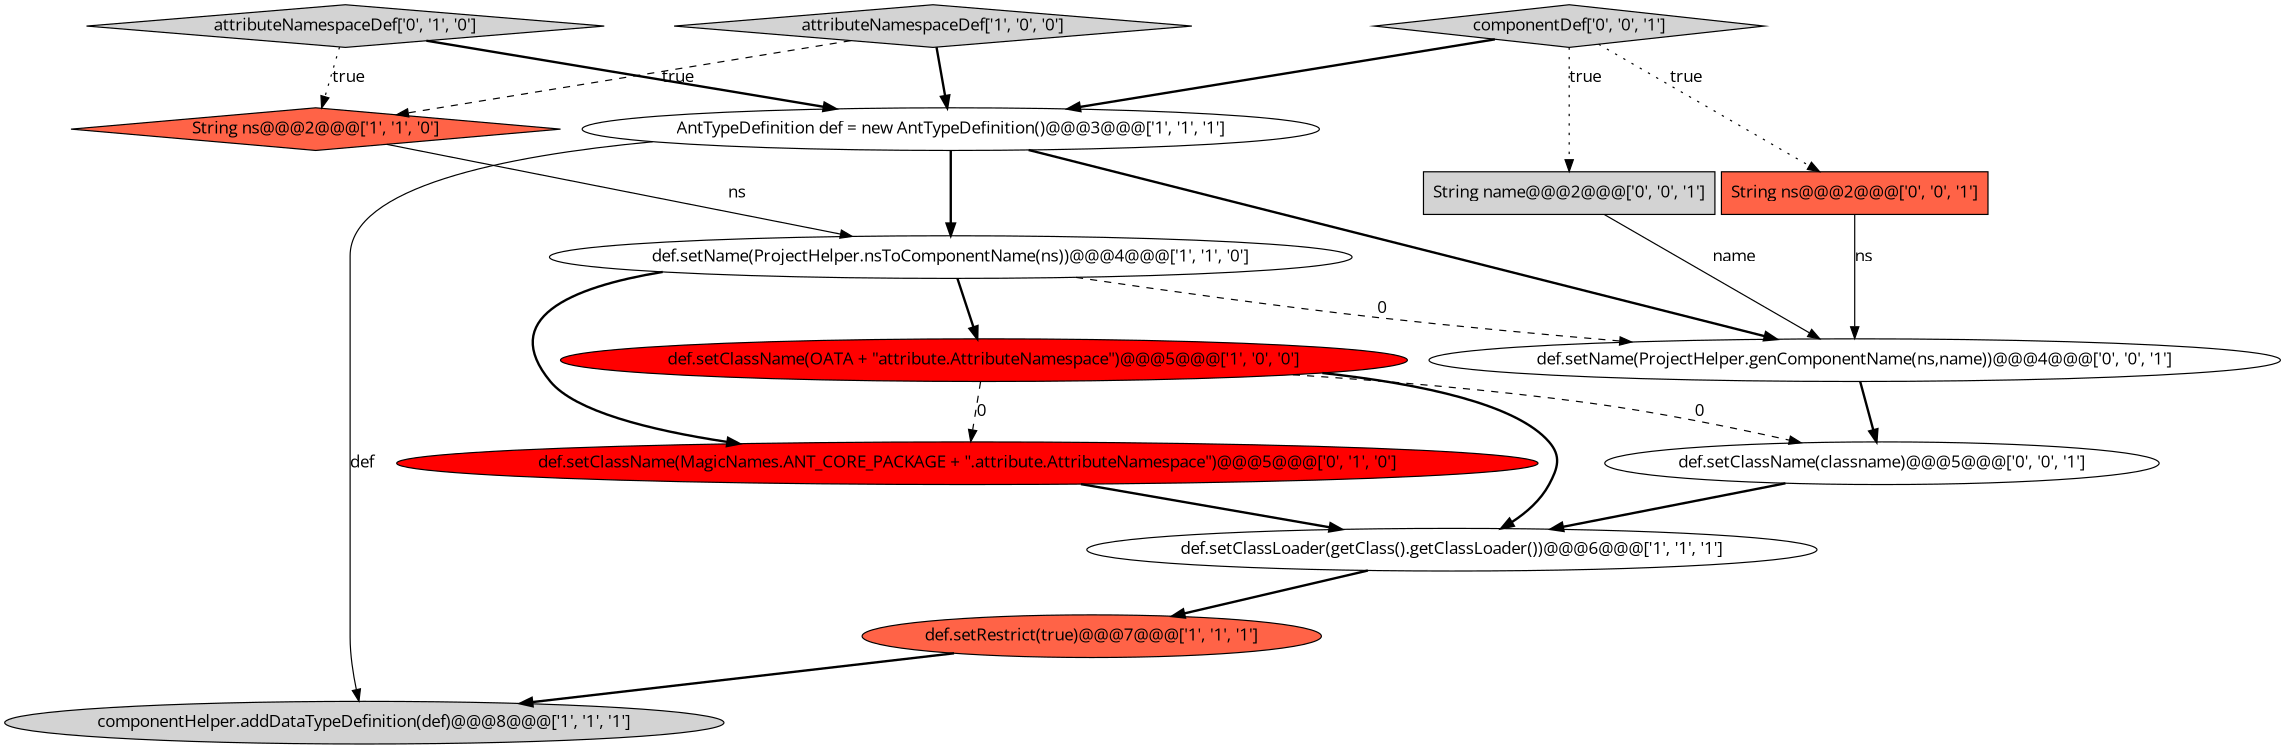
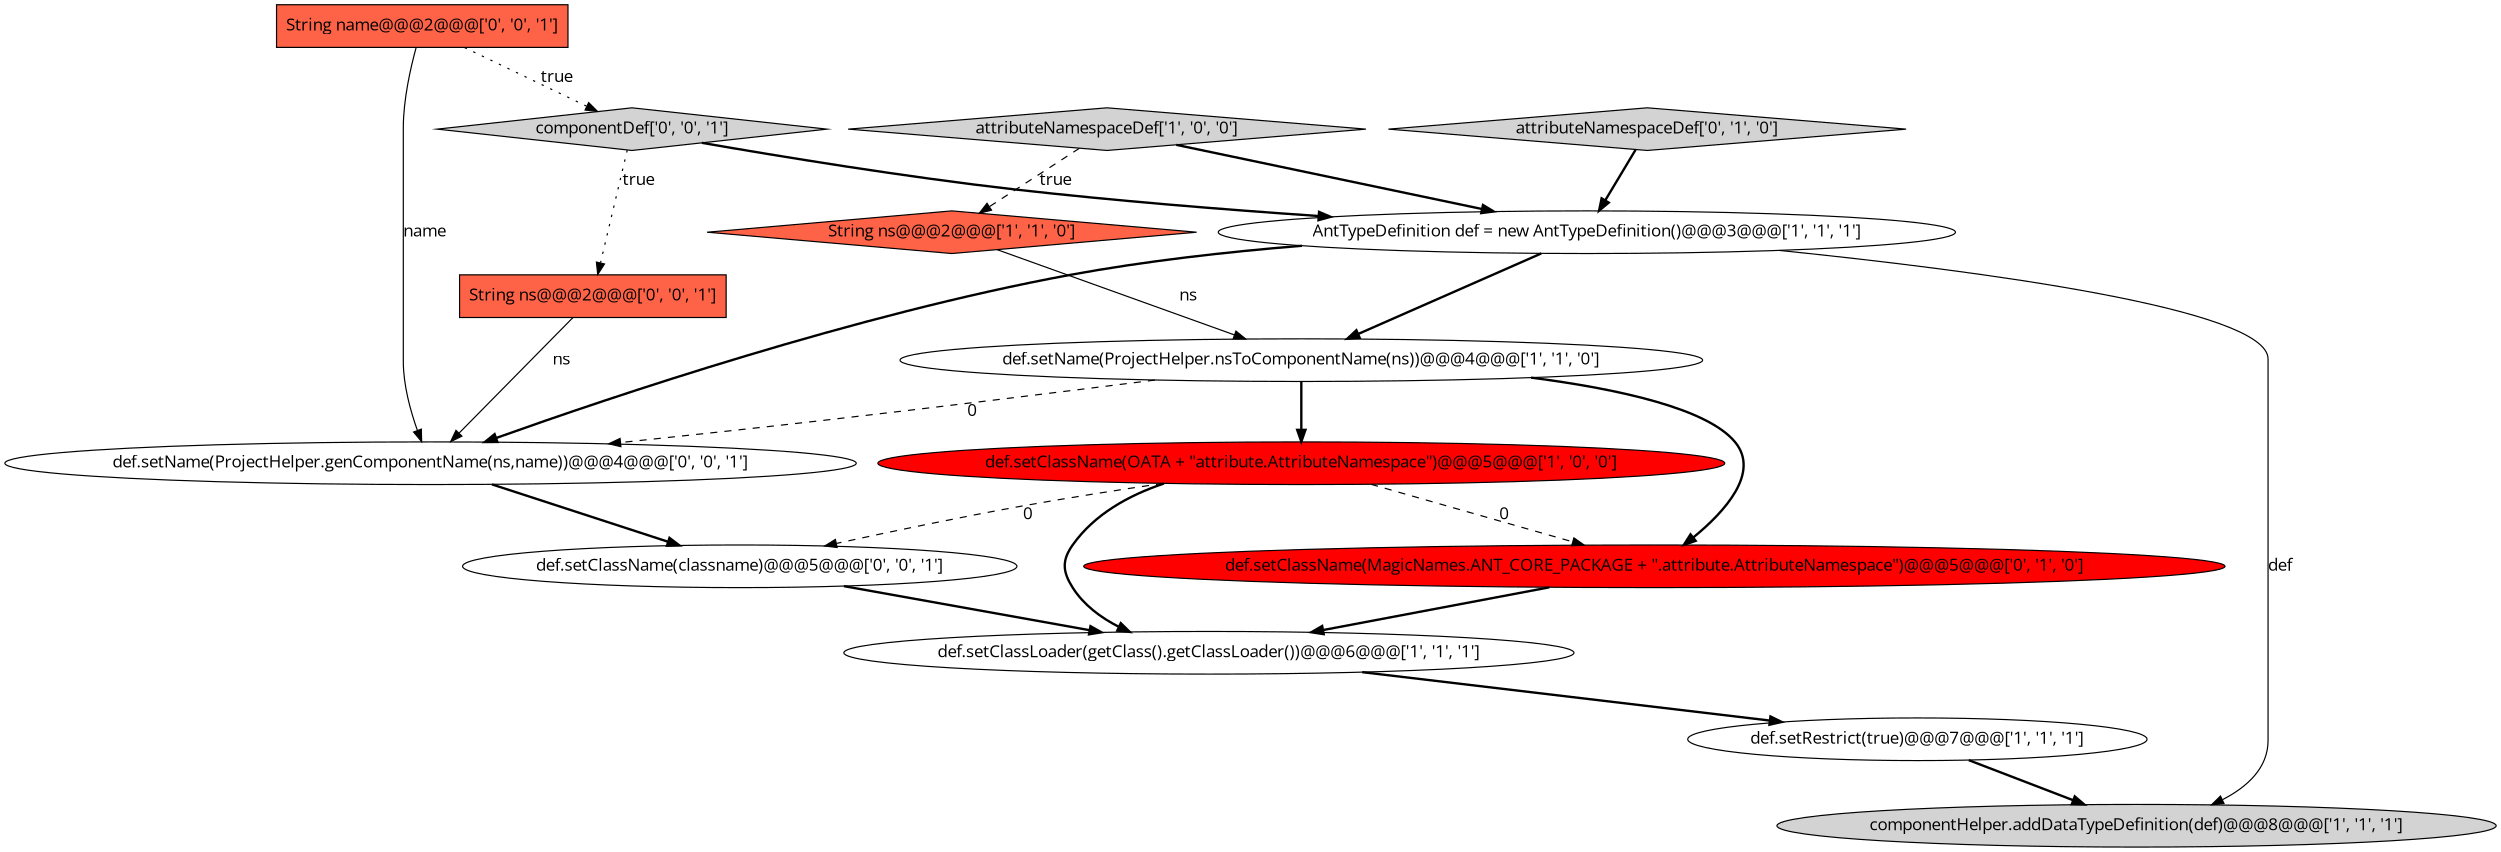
(332, 72) -> none
(1569, 103) -> (526, 77)
(1569, 193) -> (422, 26)
(1092, 636) -> (1917, 739)
